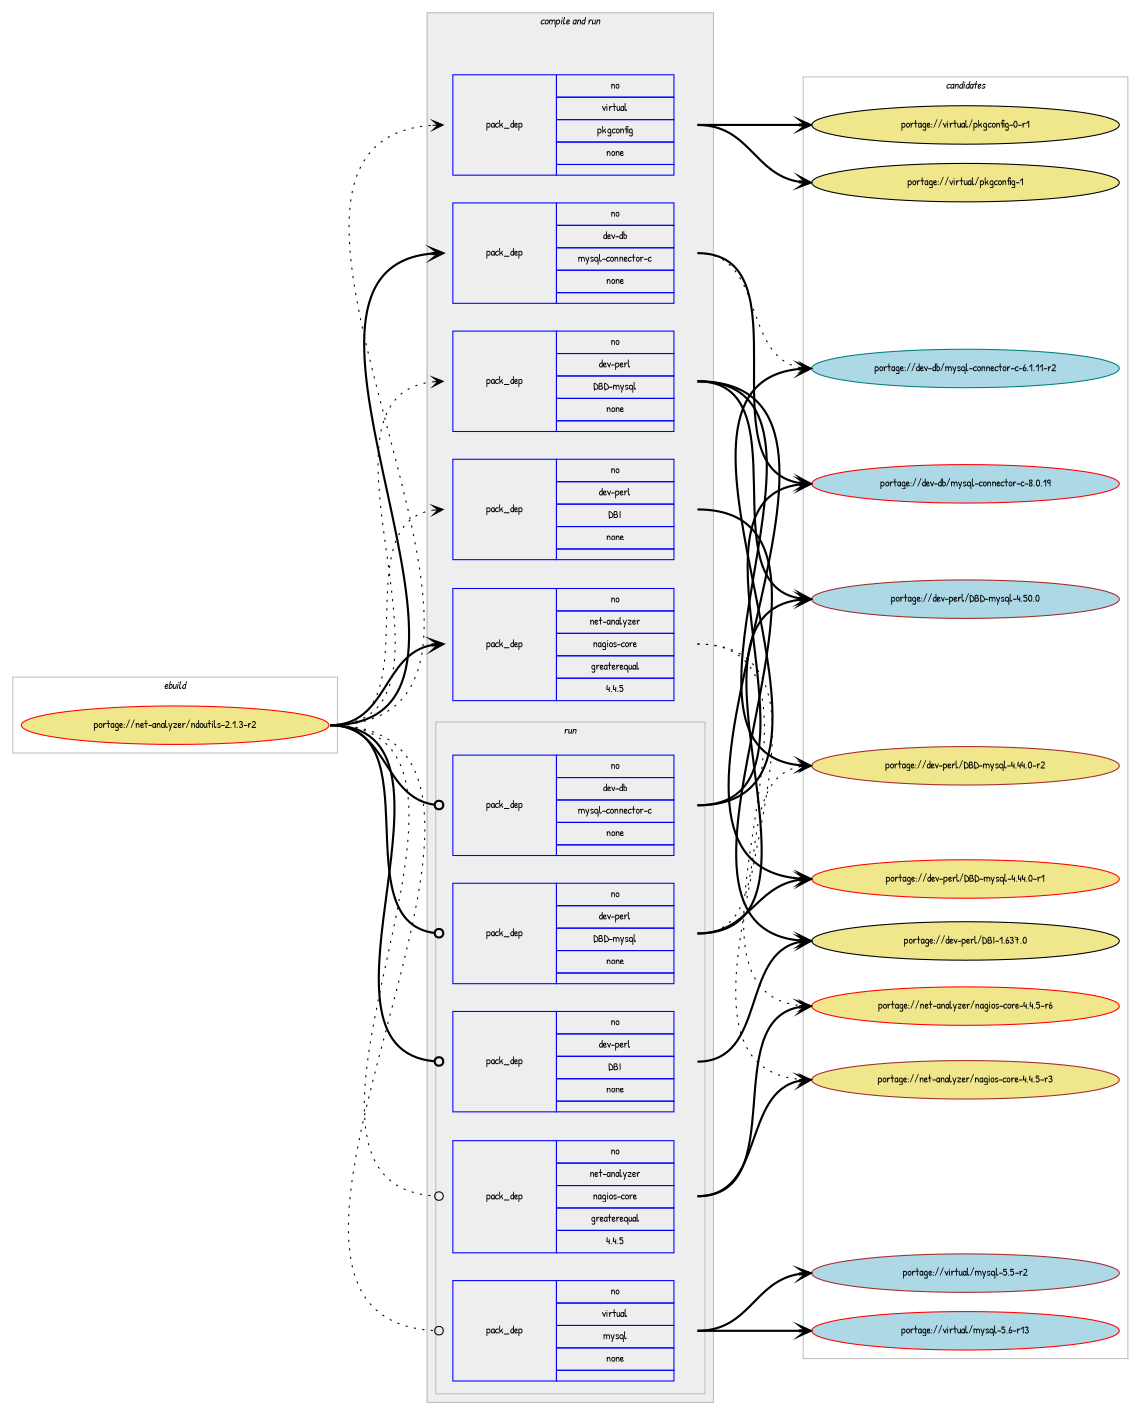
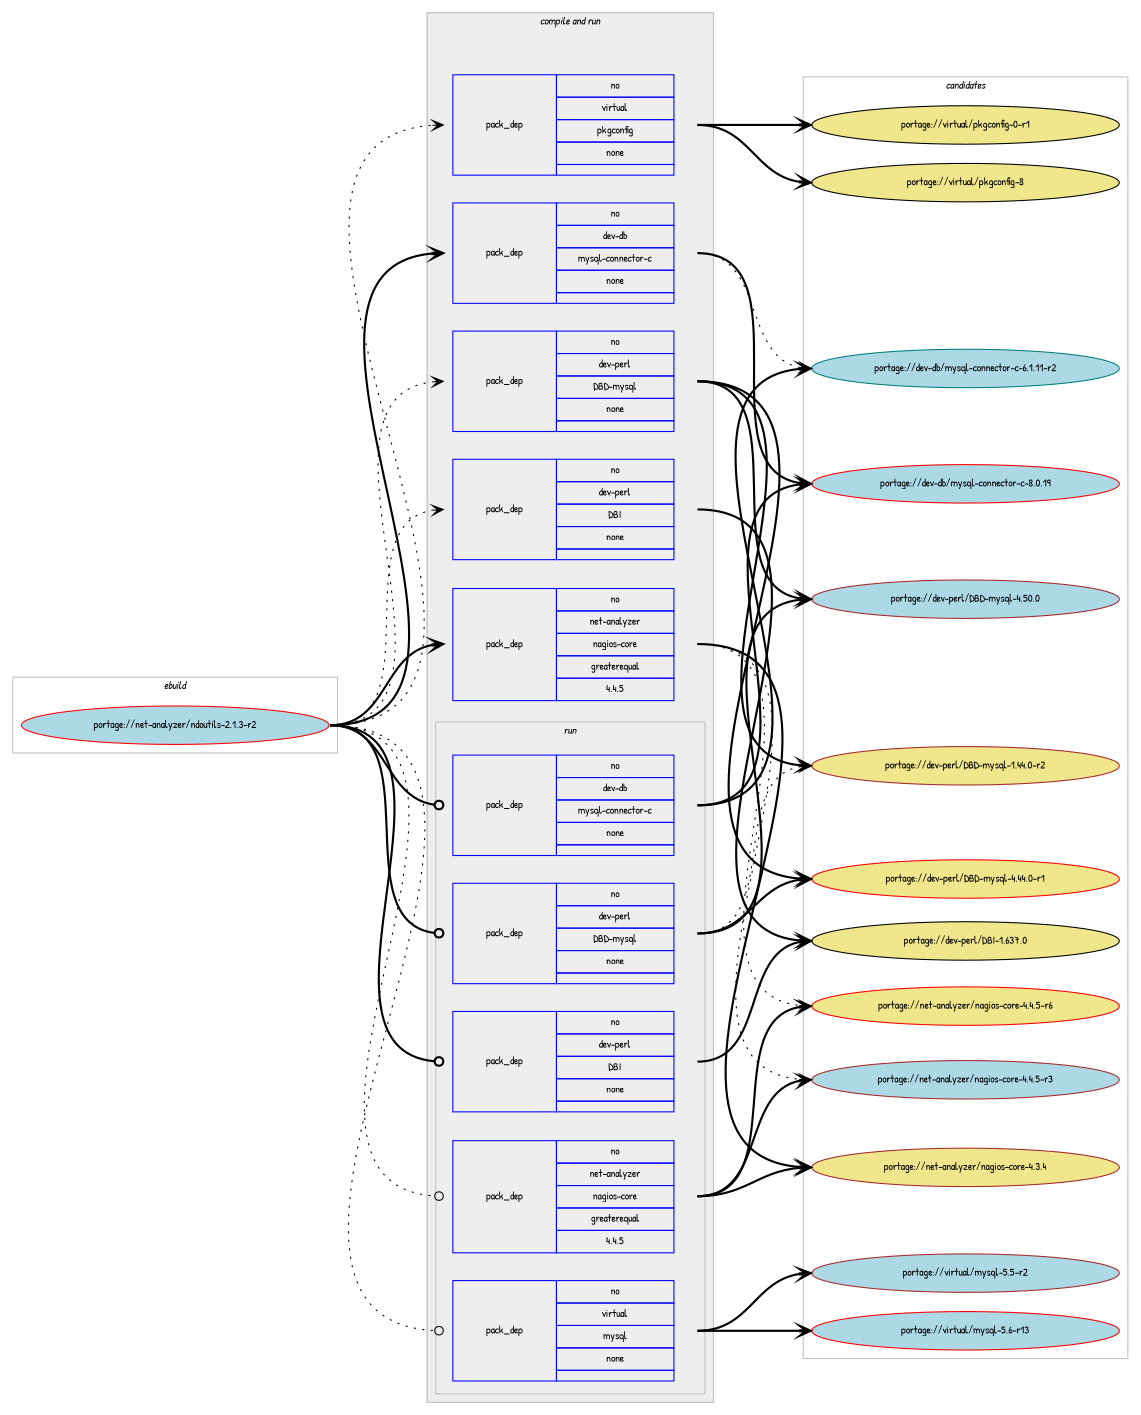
(966, 183) -> (966, 183)
(175, 725) -> (175, 725)
(966, 766) -> (966, 766)
(966, 1080) -> (966, 1080)
none -> (966, 1167)
